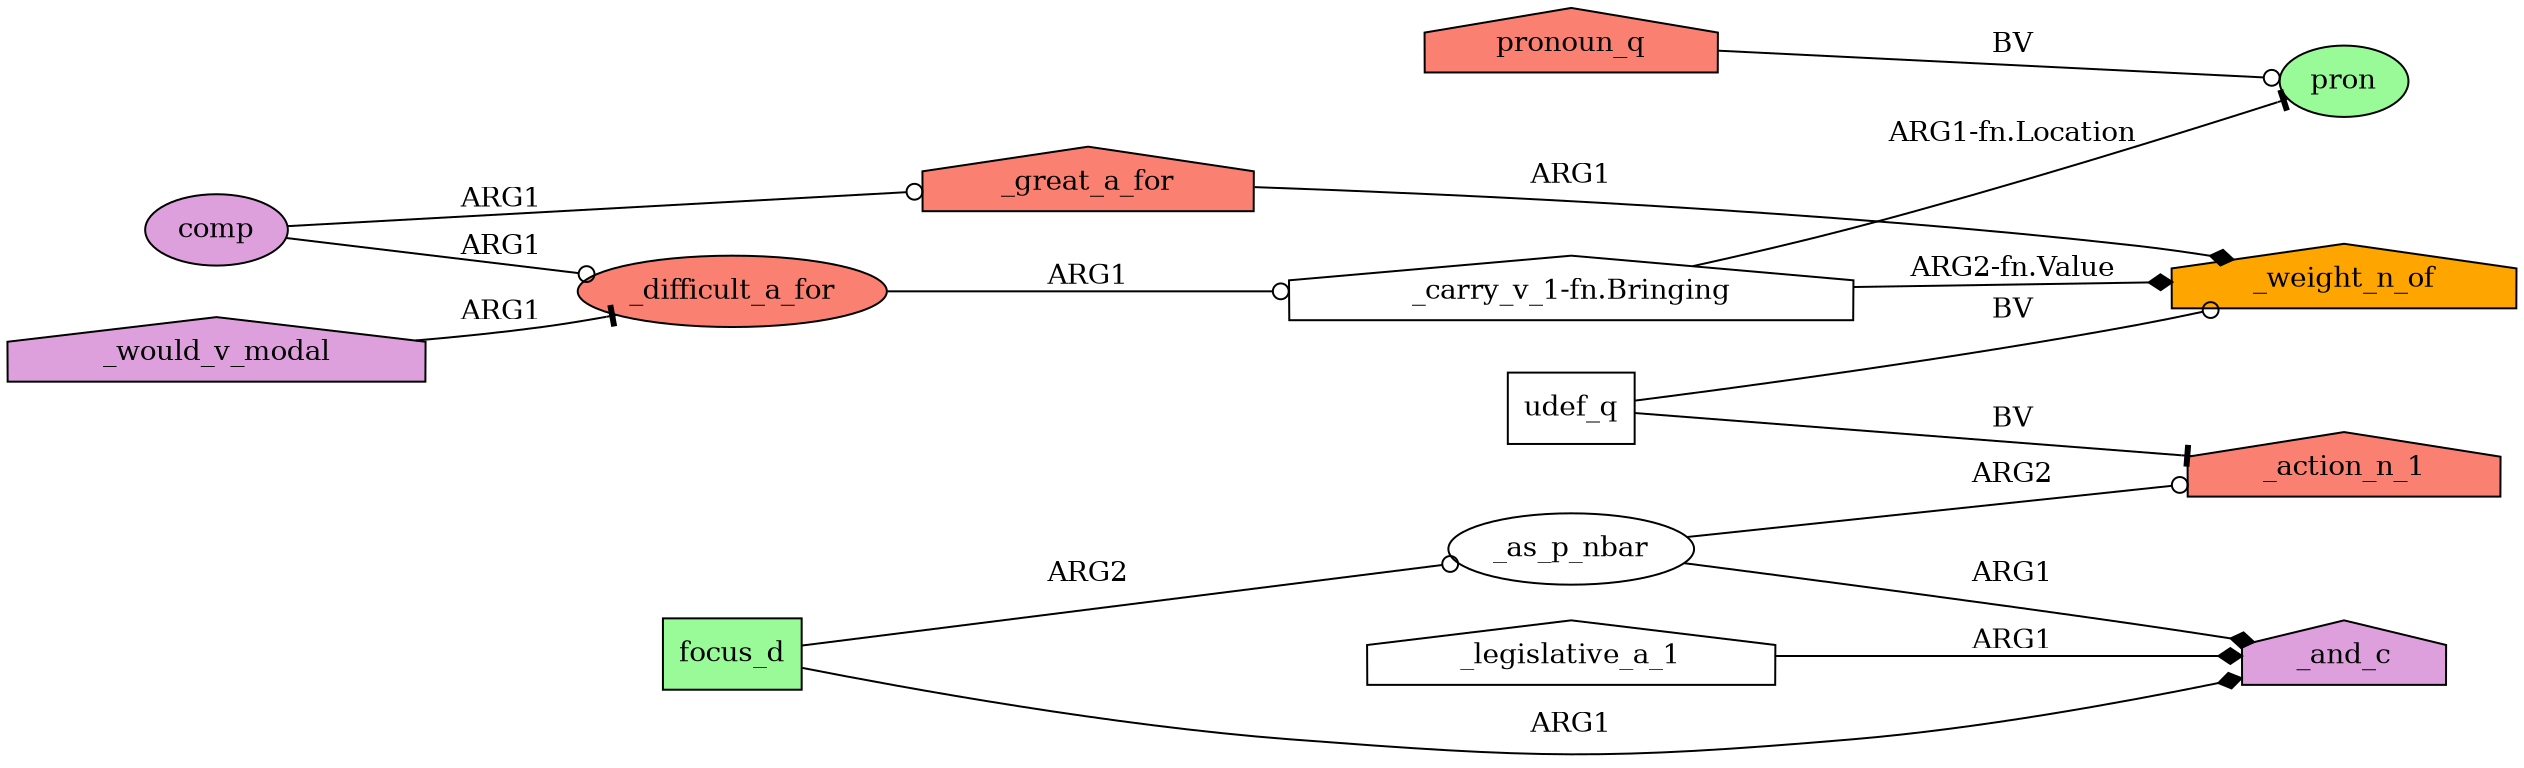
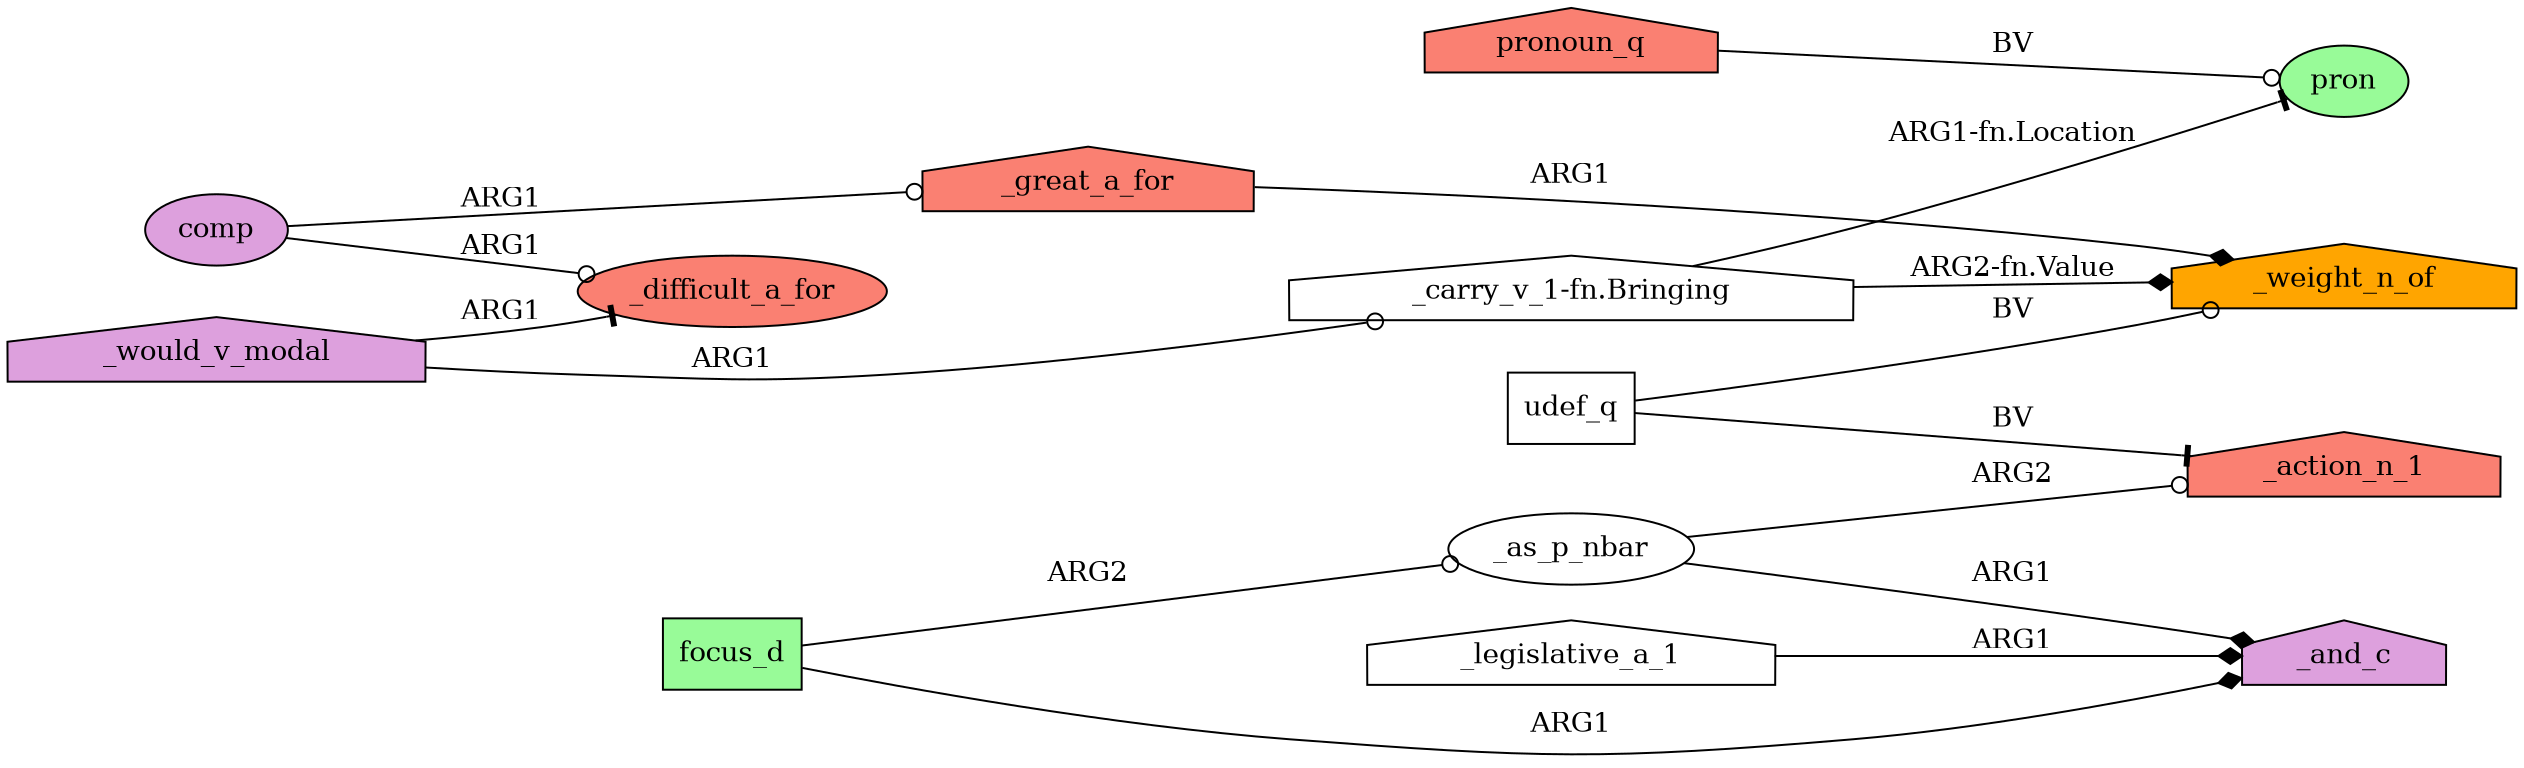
(1080, 291) -> (897, 374)
